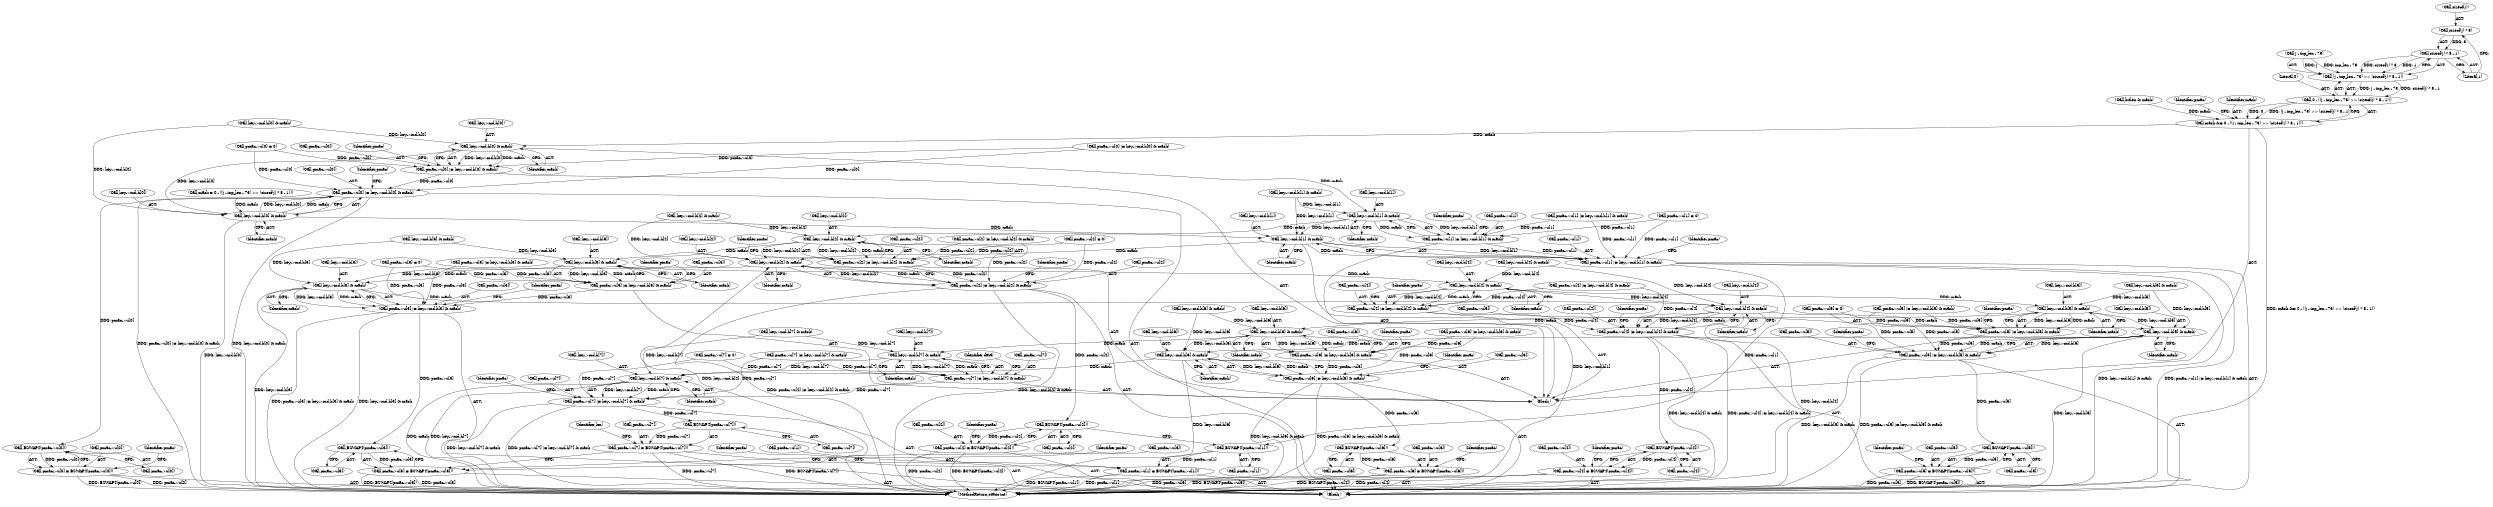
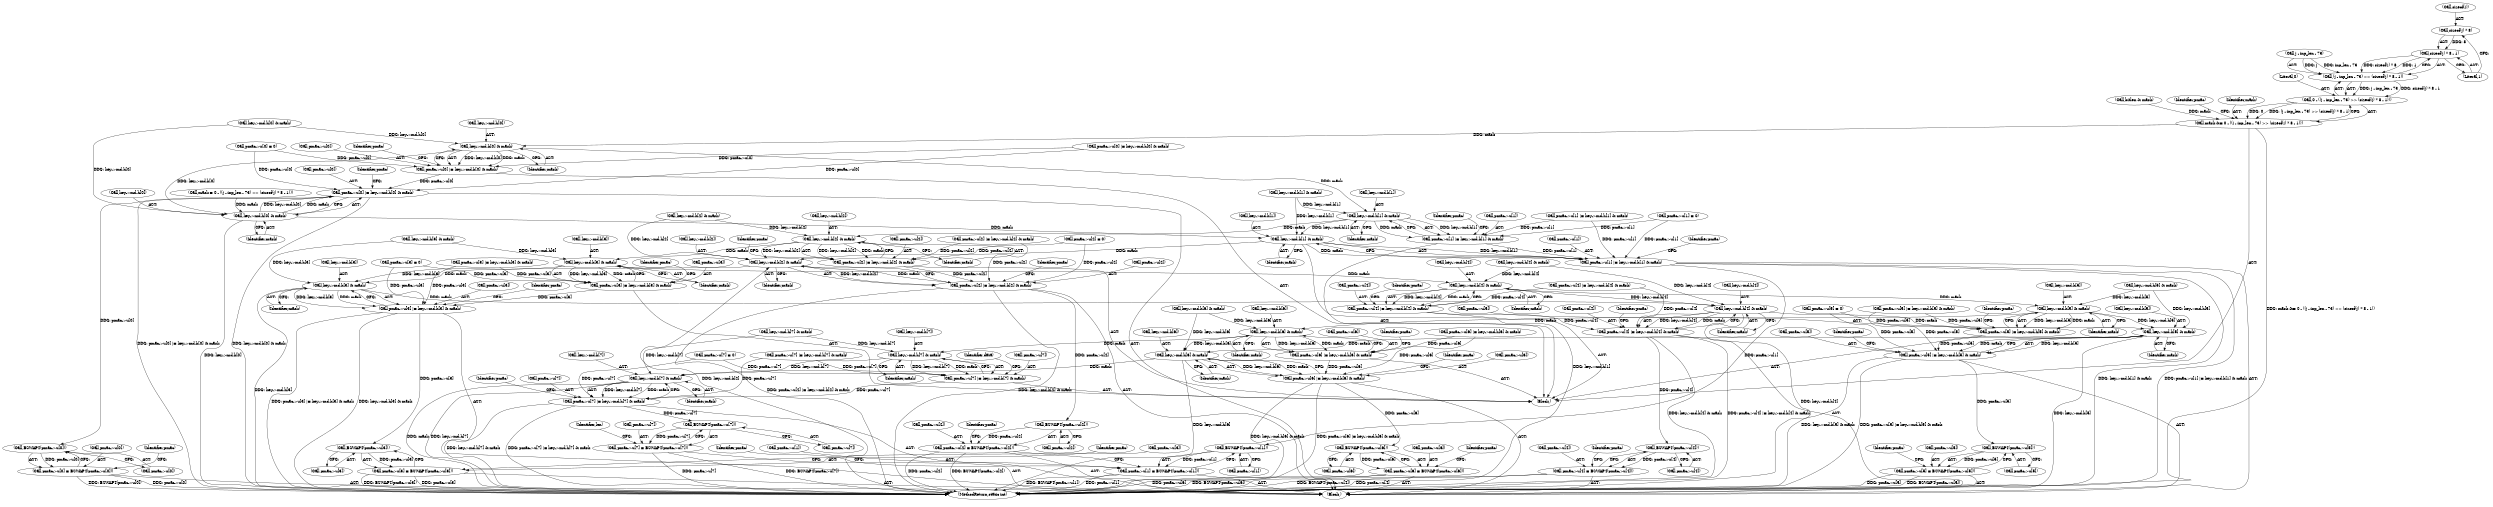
(1150, 436) -> (1213, 463)
(1023, 438) -> (1076, 457)
none -> (1398, 459)
(532, 460) -> (688, 439)
